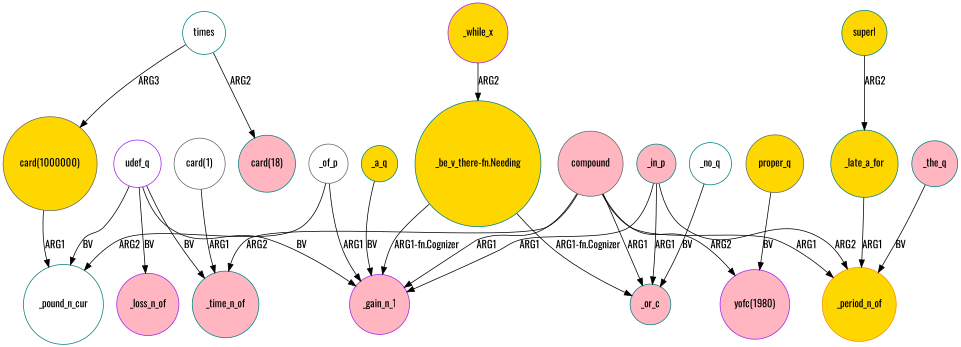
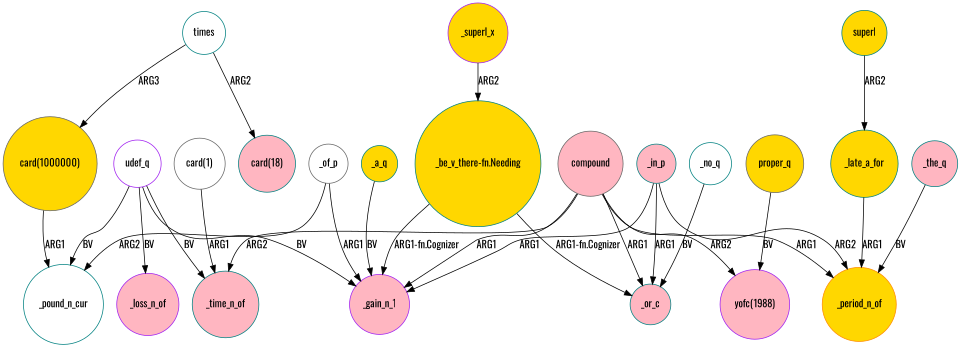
(478, 33) -> (478, 33)
(755, 304) -> (755, 304)
